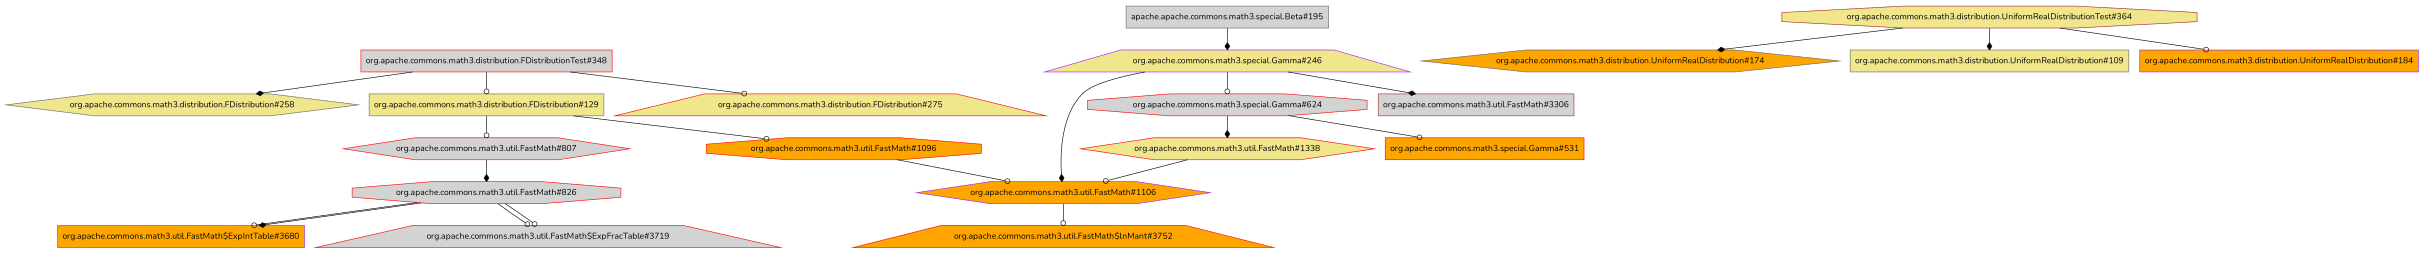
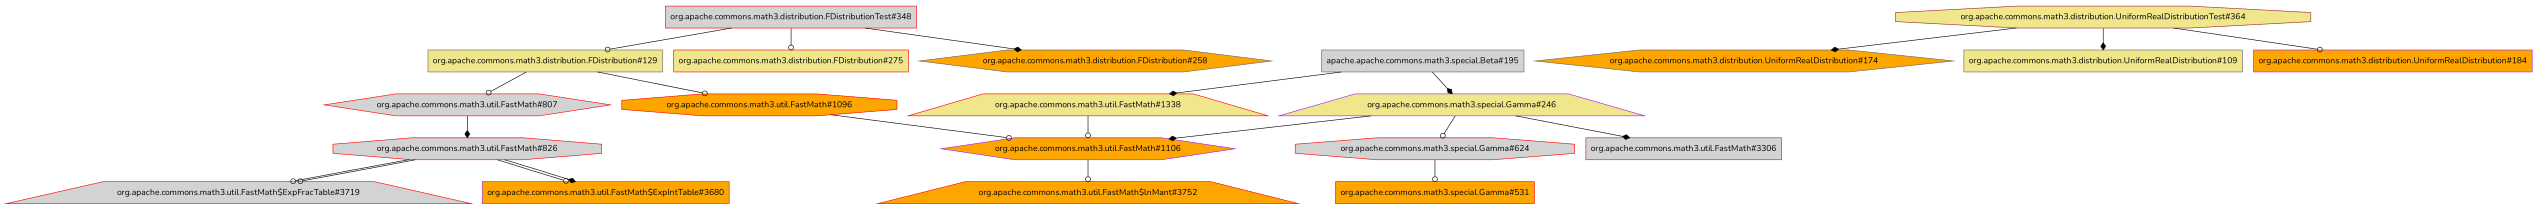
(182, 105) -> (1095, 61)
(830, 105) -> (791, 61)
(1227, 123) -> (1259, 82)
(1227, 149) -> (1088, 105)
